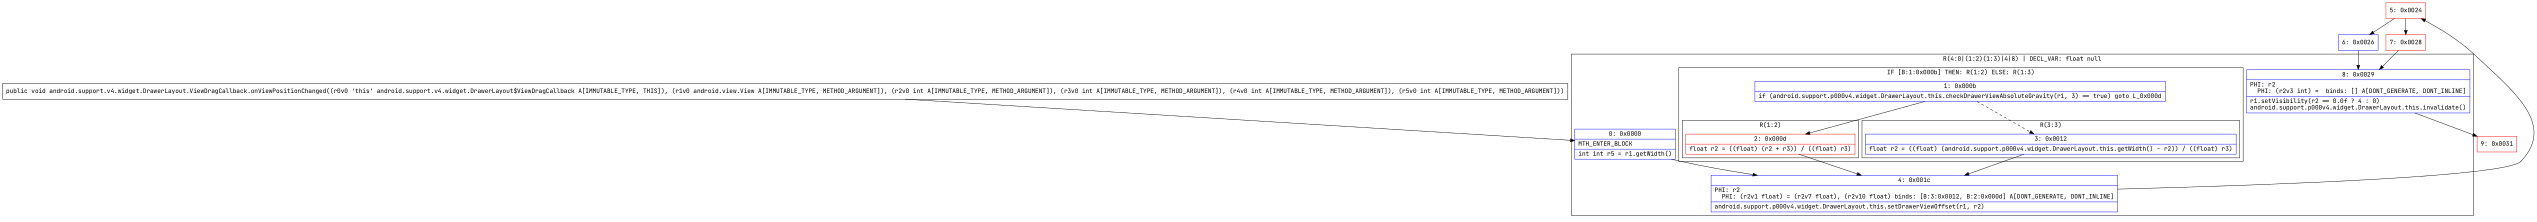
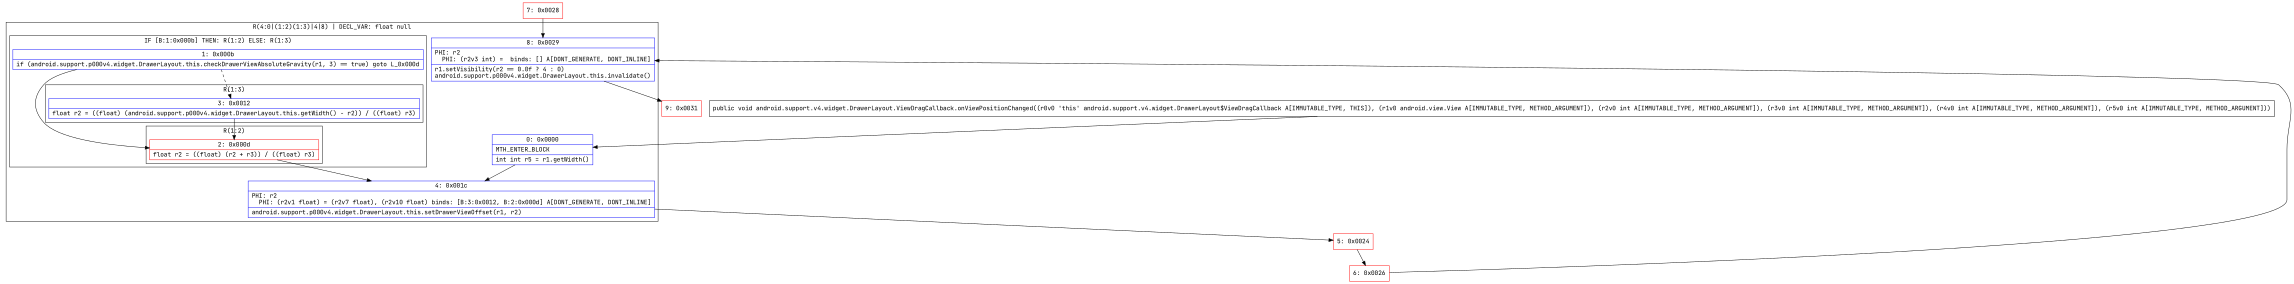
(2406, 24) -> none
(2358, 43) -> (1369, 273)
(2051, 125) -> (234, 90)
(1996, 164) -> (234, 129)
